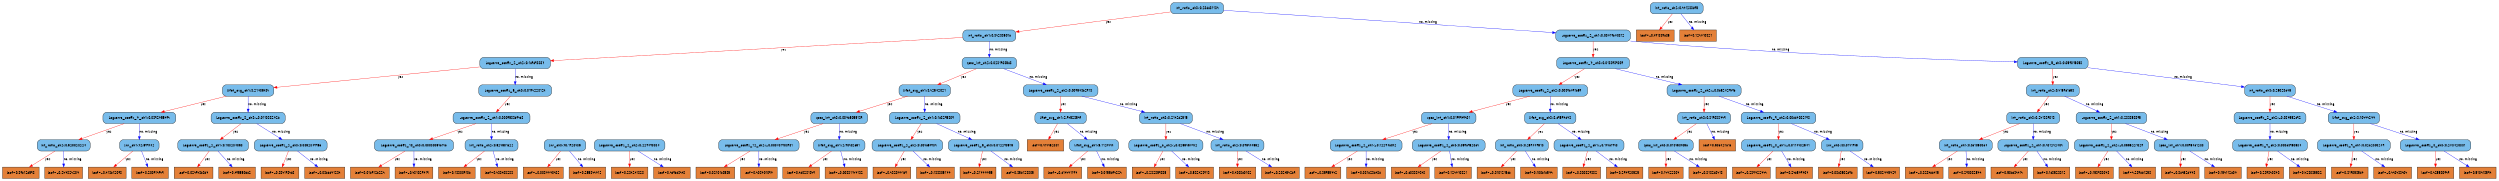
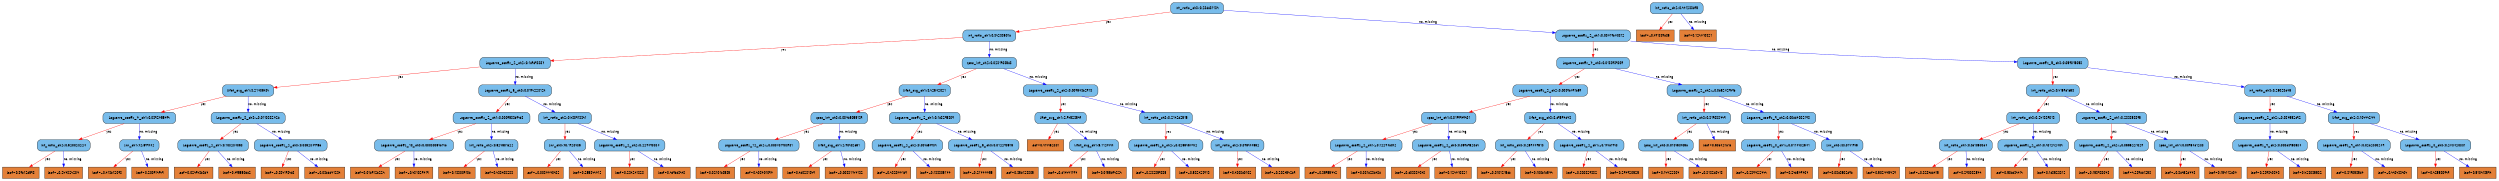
none -> (565, 118)
